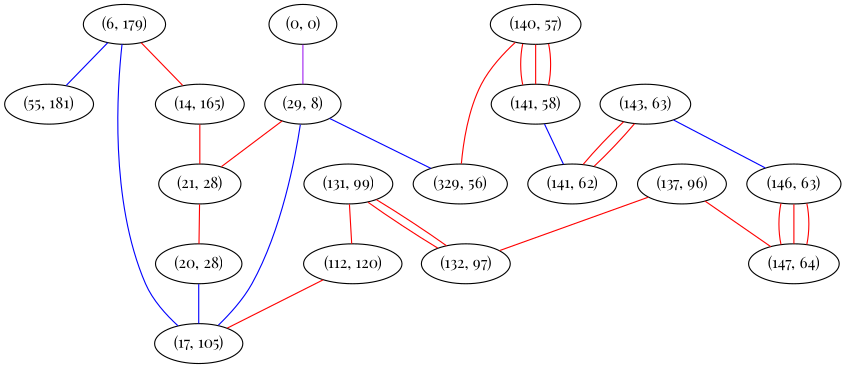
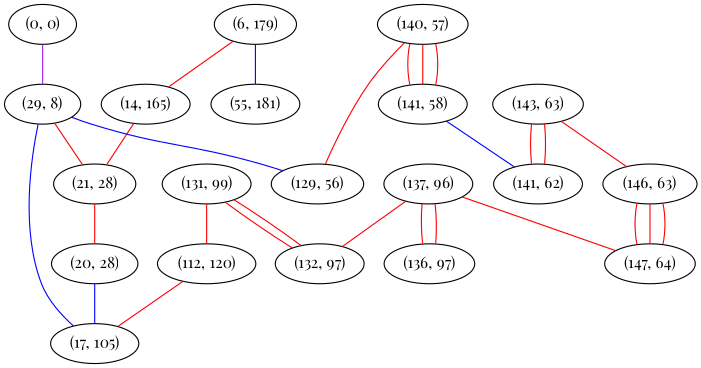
(719, 144) -> (594, 144)
(460, 184) -> (317, 184)
(122, 192) -> none
none -> (429, 264)
